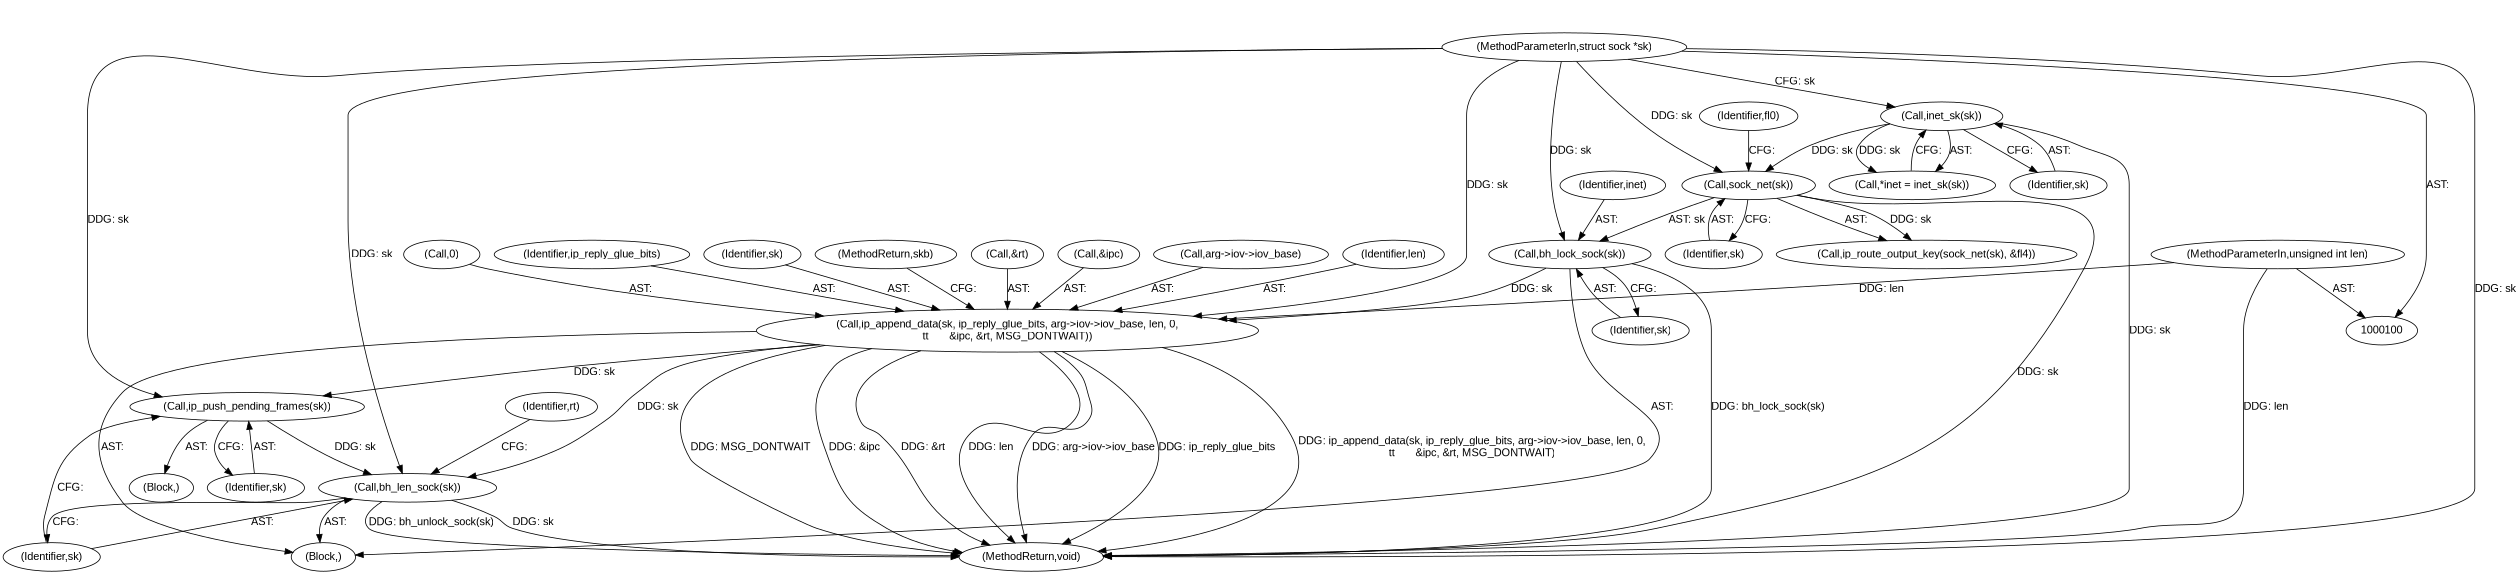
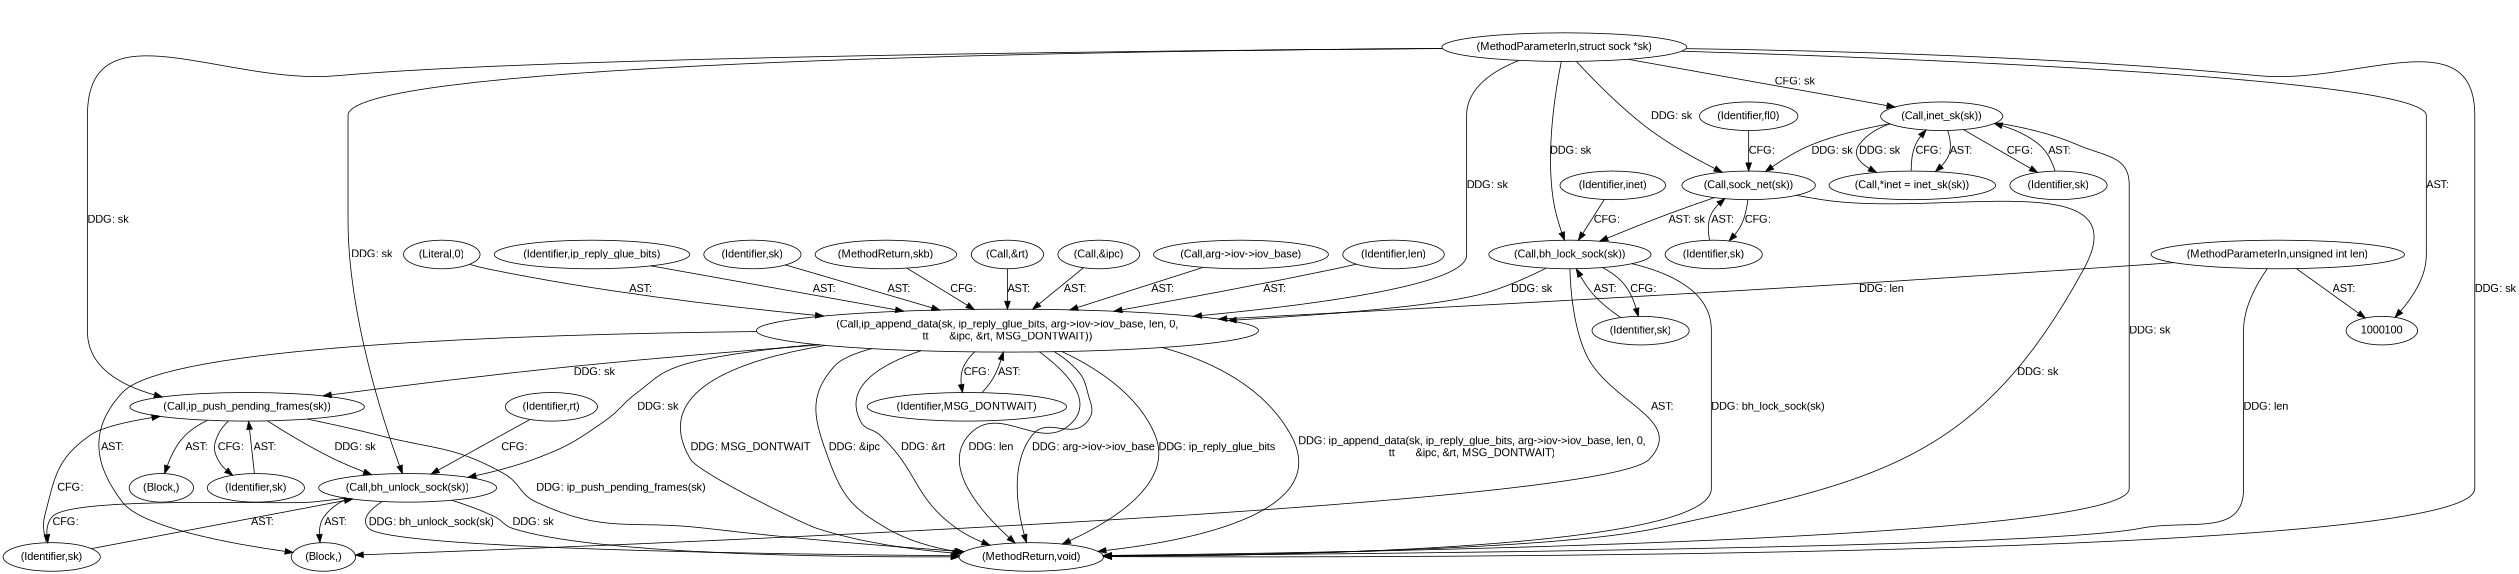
(1608, 220) -> (1608, 220)
(442, 254) -> (442, 254)
(1927, 254) -> none
none -> (967, 407)
(408, 488) -> (408, 488)
none -> (621, 524)
